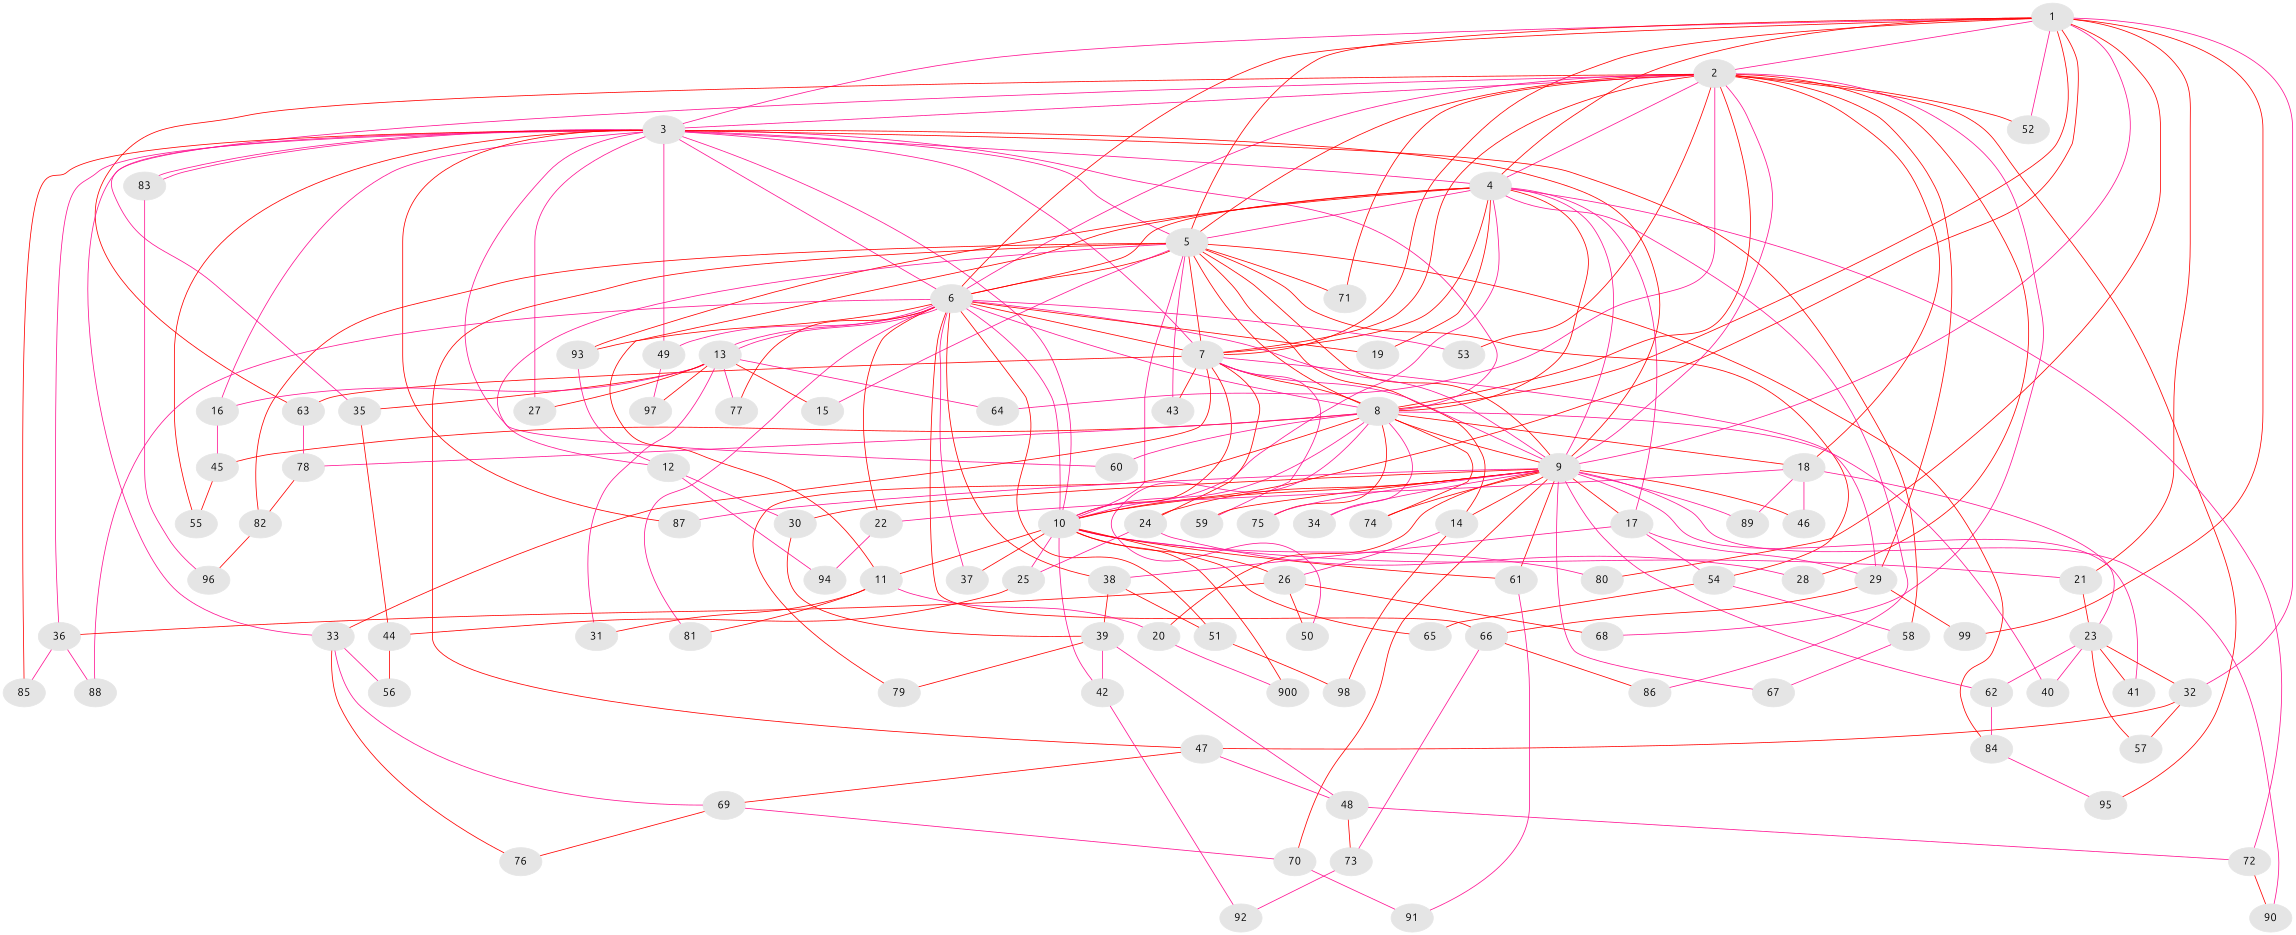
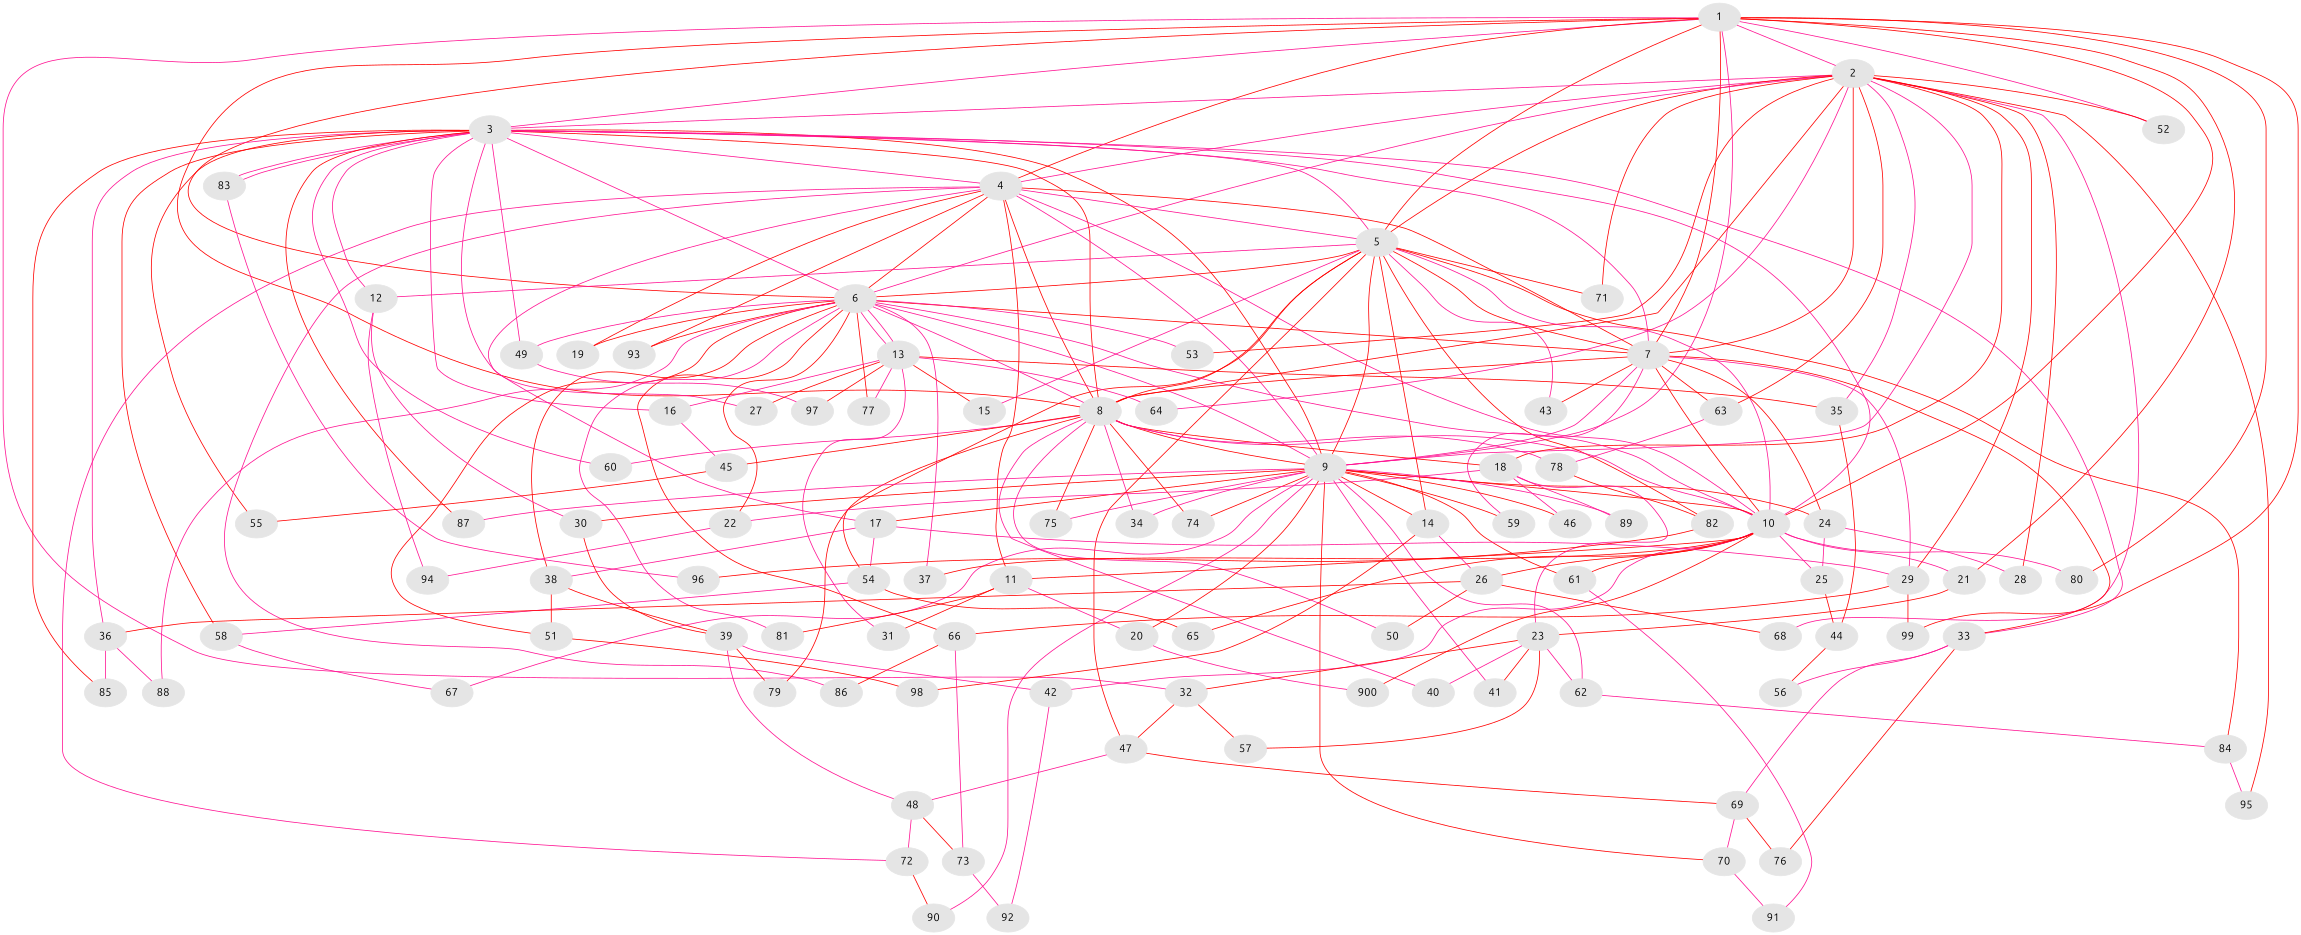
(1179, 188) -> (899, 152)
(595, 422) -> (348, 170)
